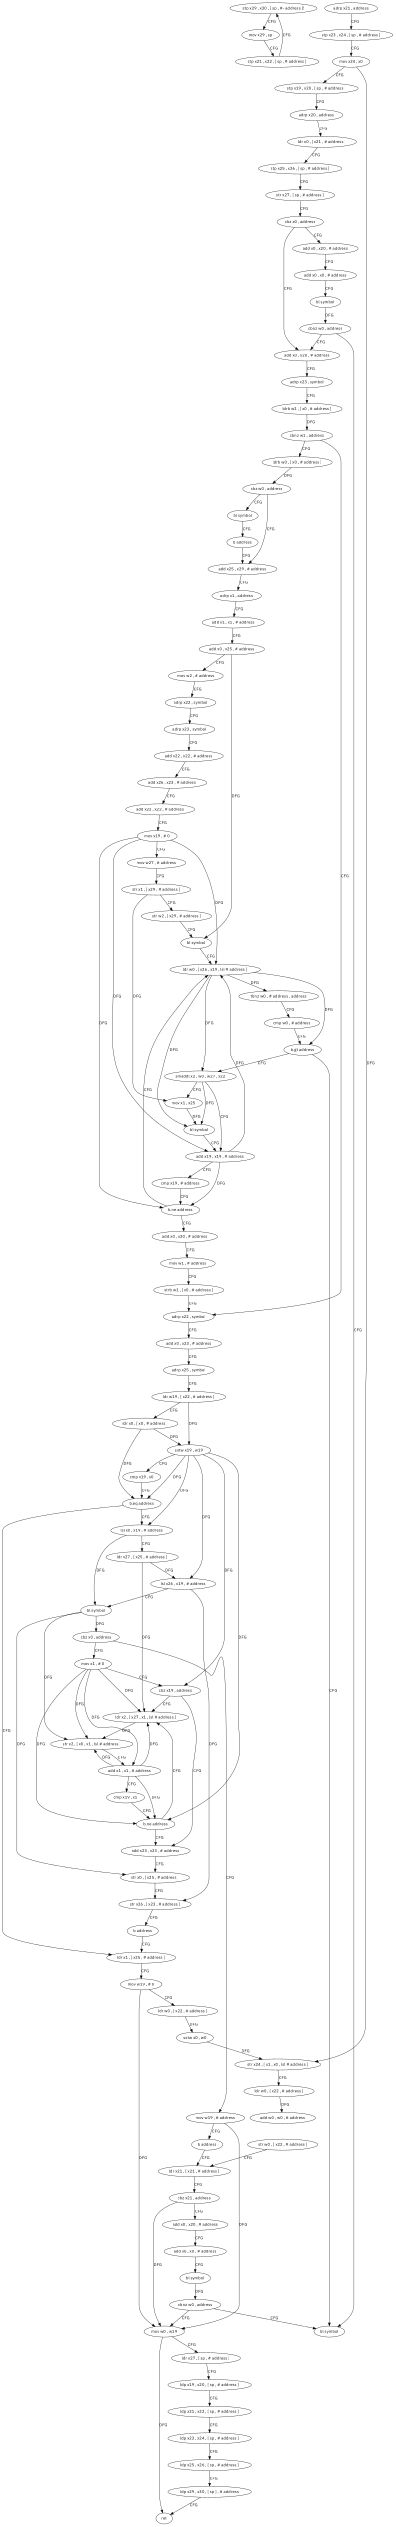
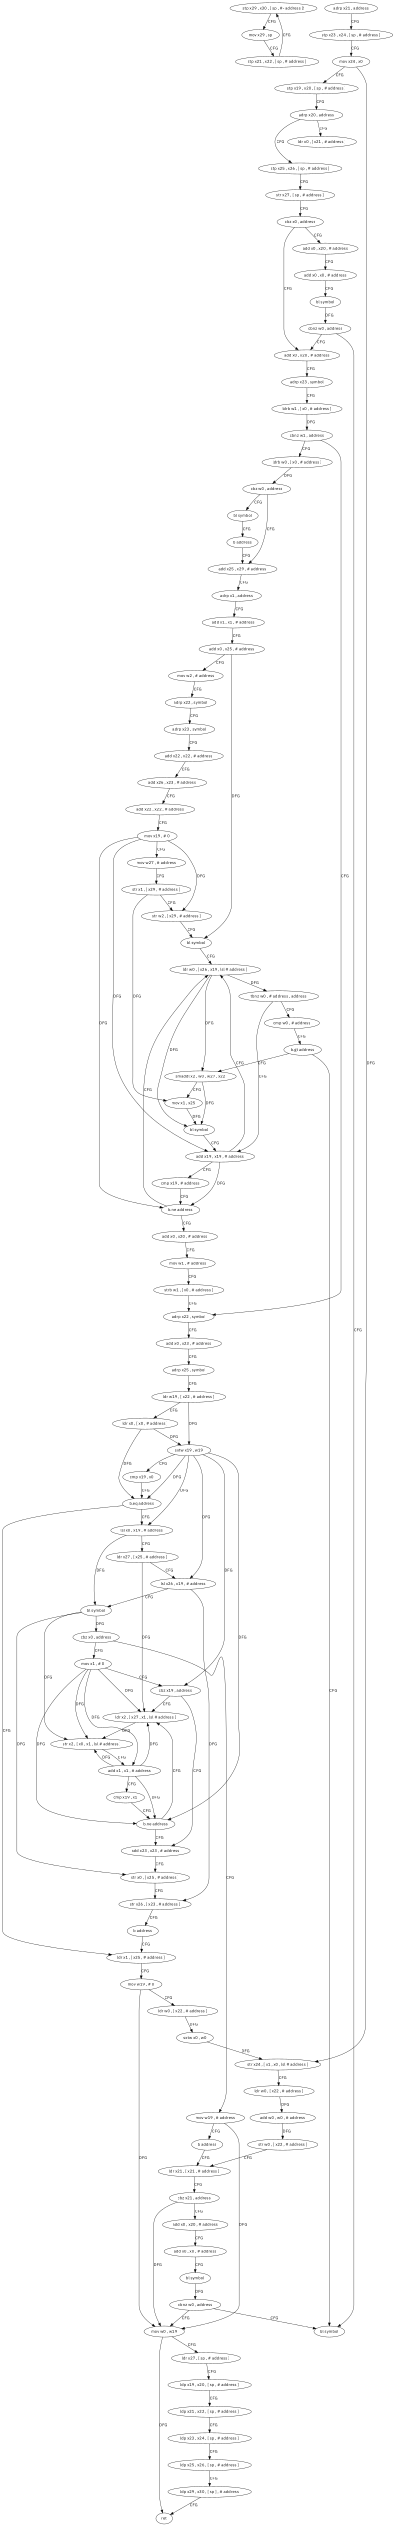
(312, 154) -> (276, 137)
(212, 892) -> (195, 870)
(316, 986) -> none
(240, 1063) -> (240, 1063)
(219, 1113) -> (259, 1078)
(170, 1570) -> (170, 1570)
none -> (283, 2130)
